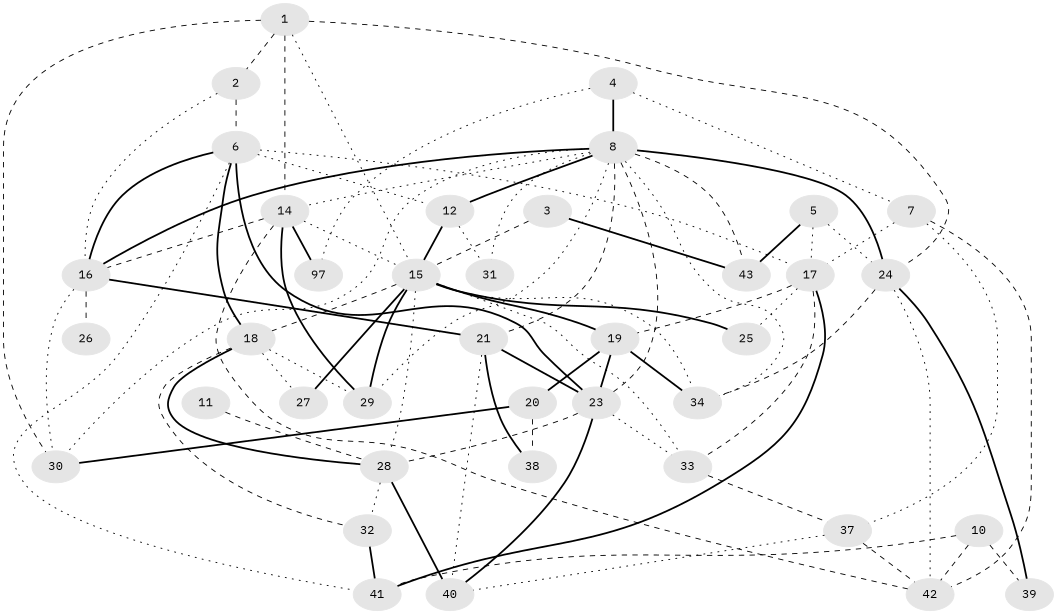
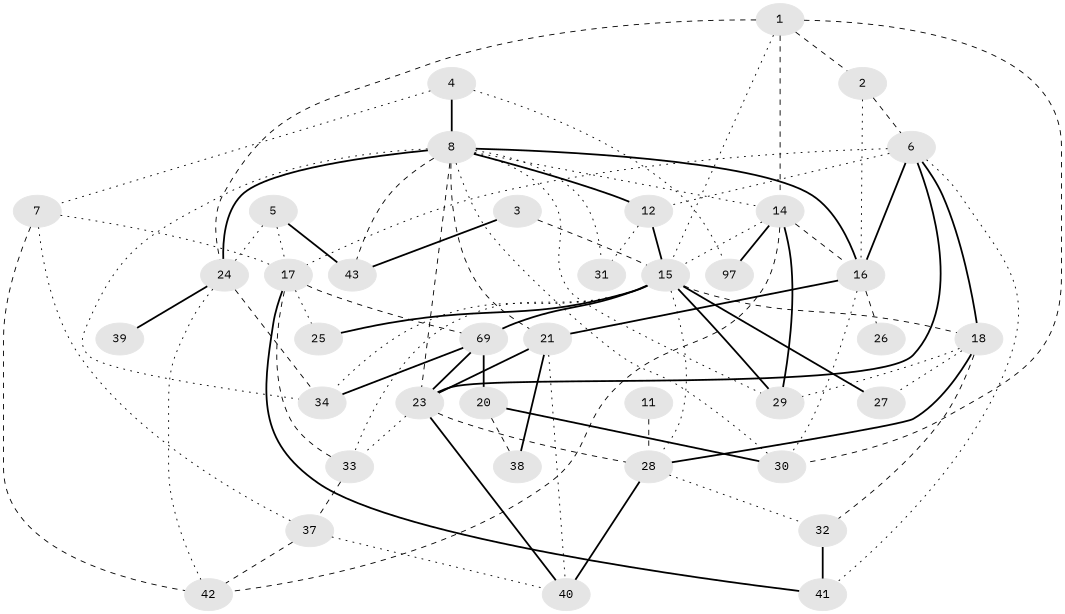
(615, 339) -> (484, 339)
(979, 531) -> none
